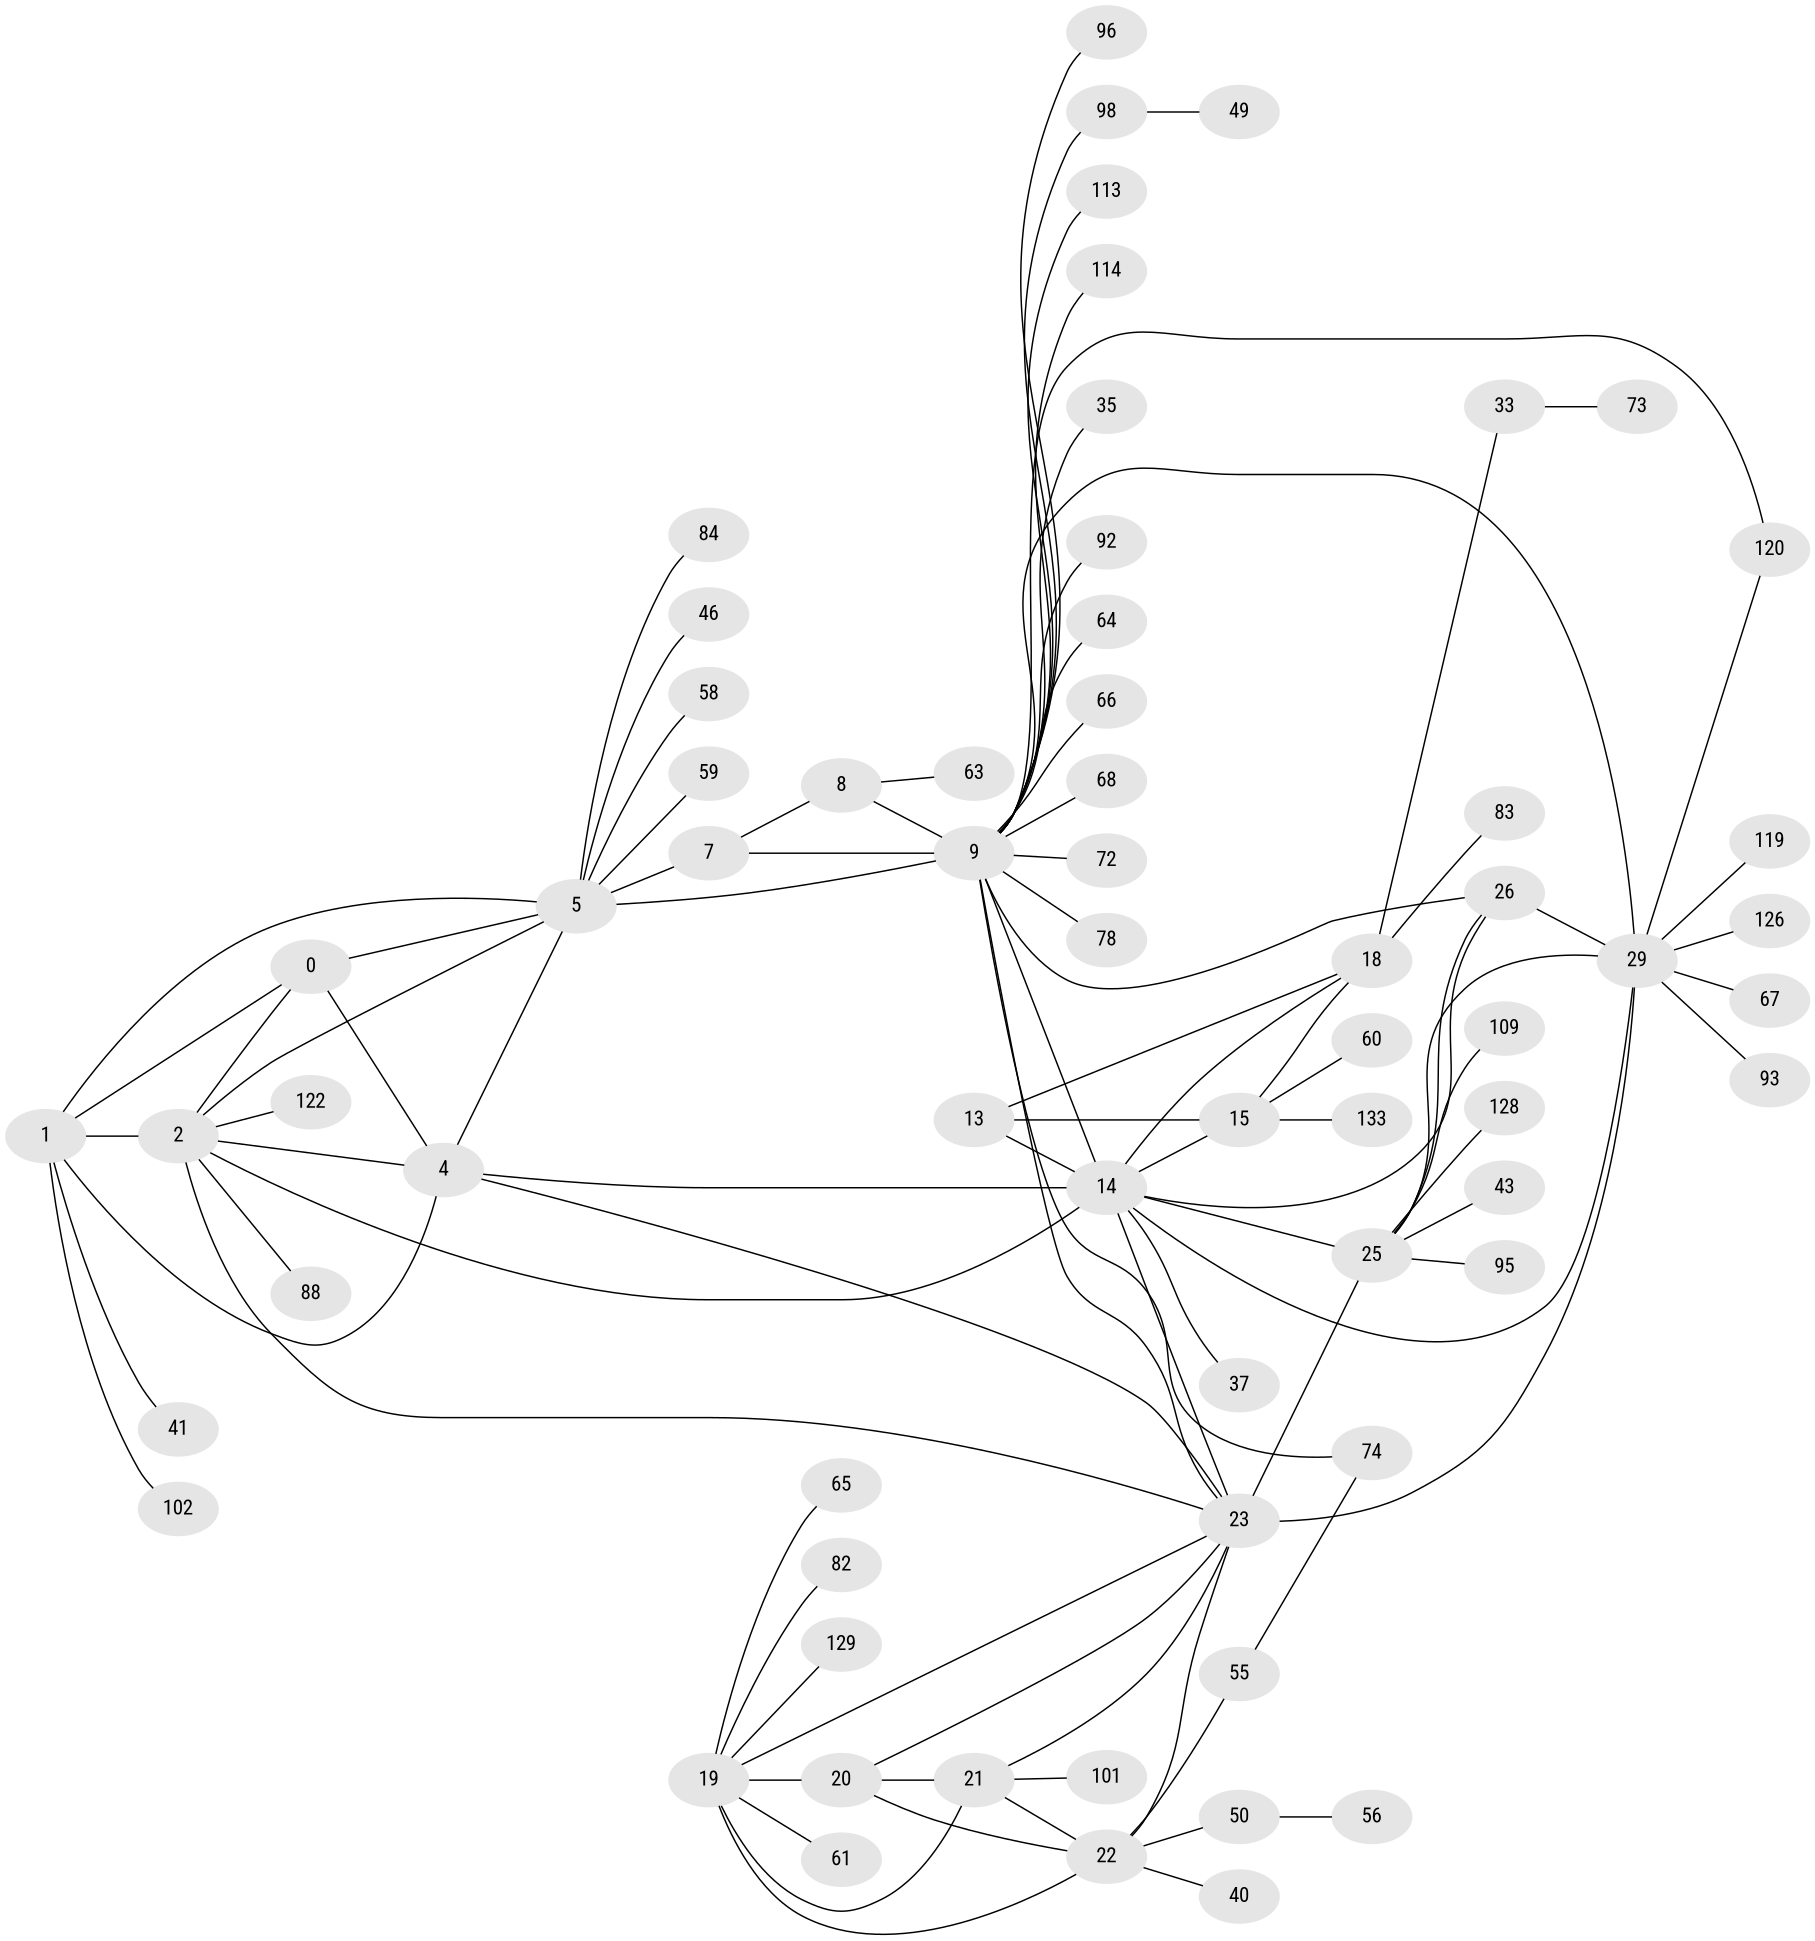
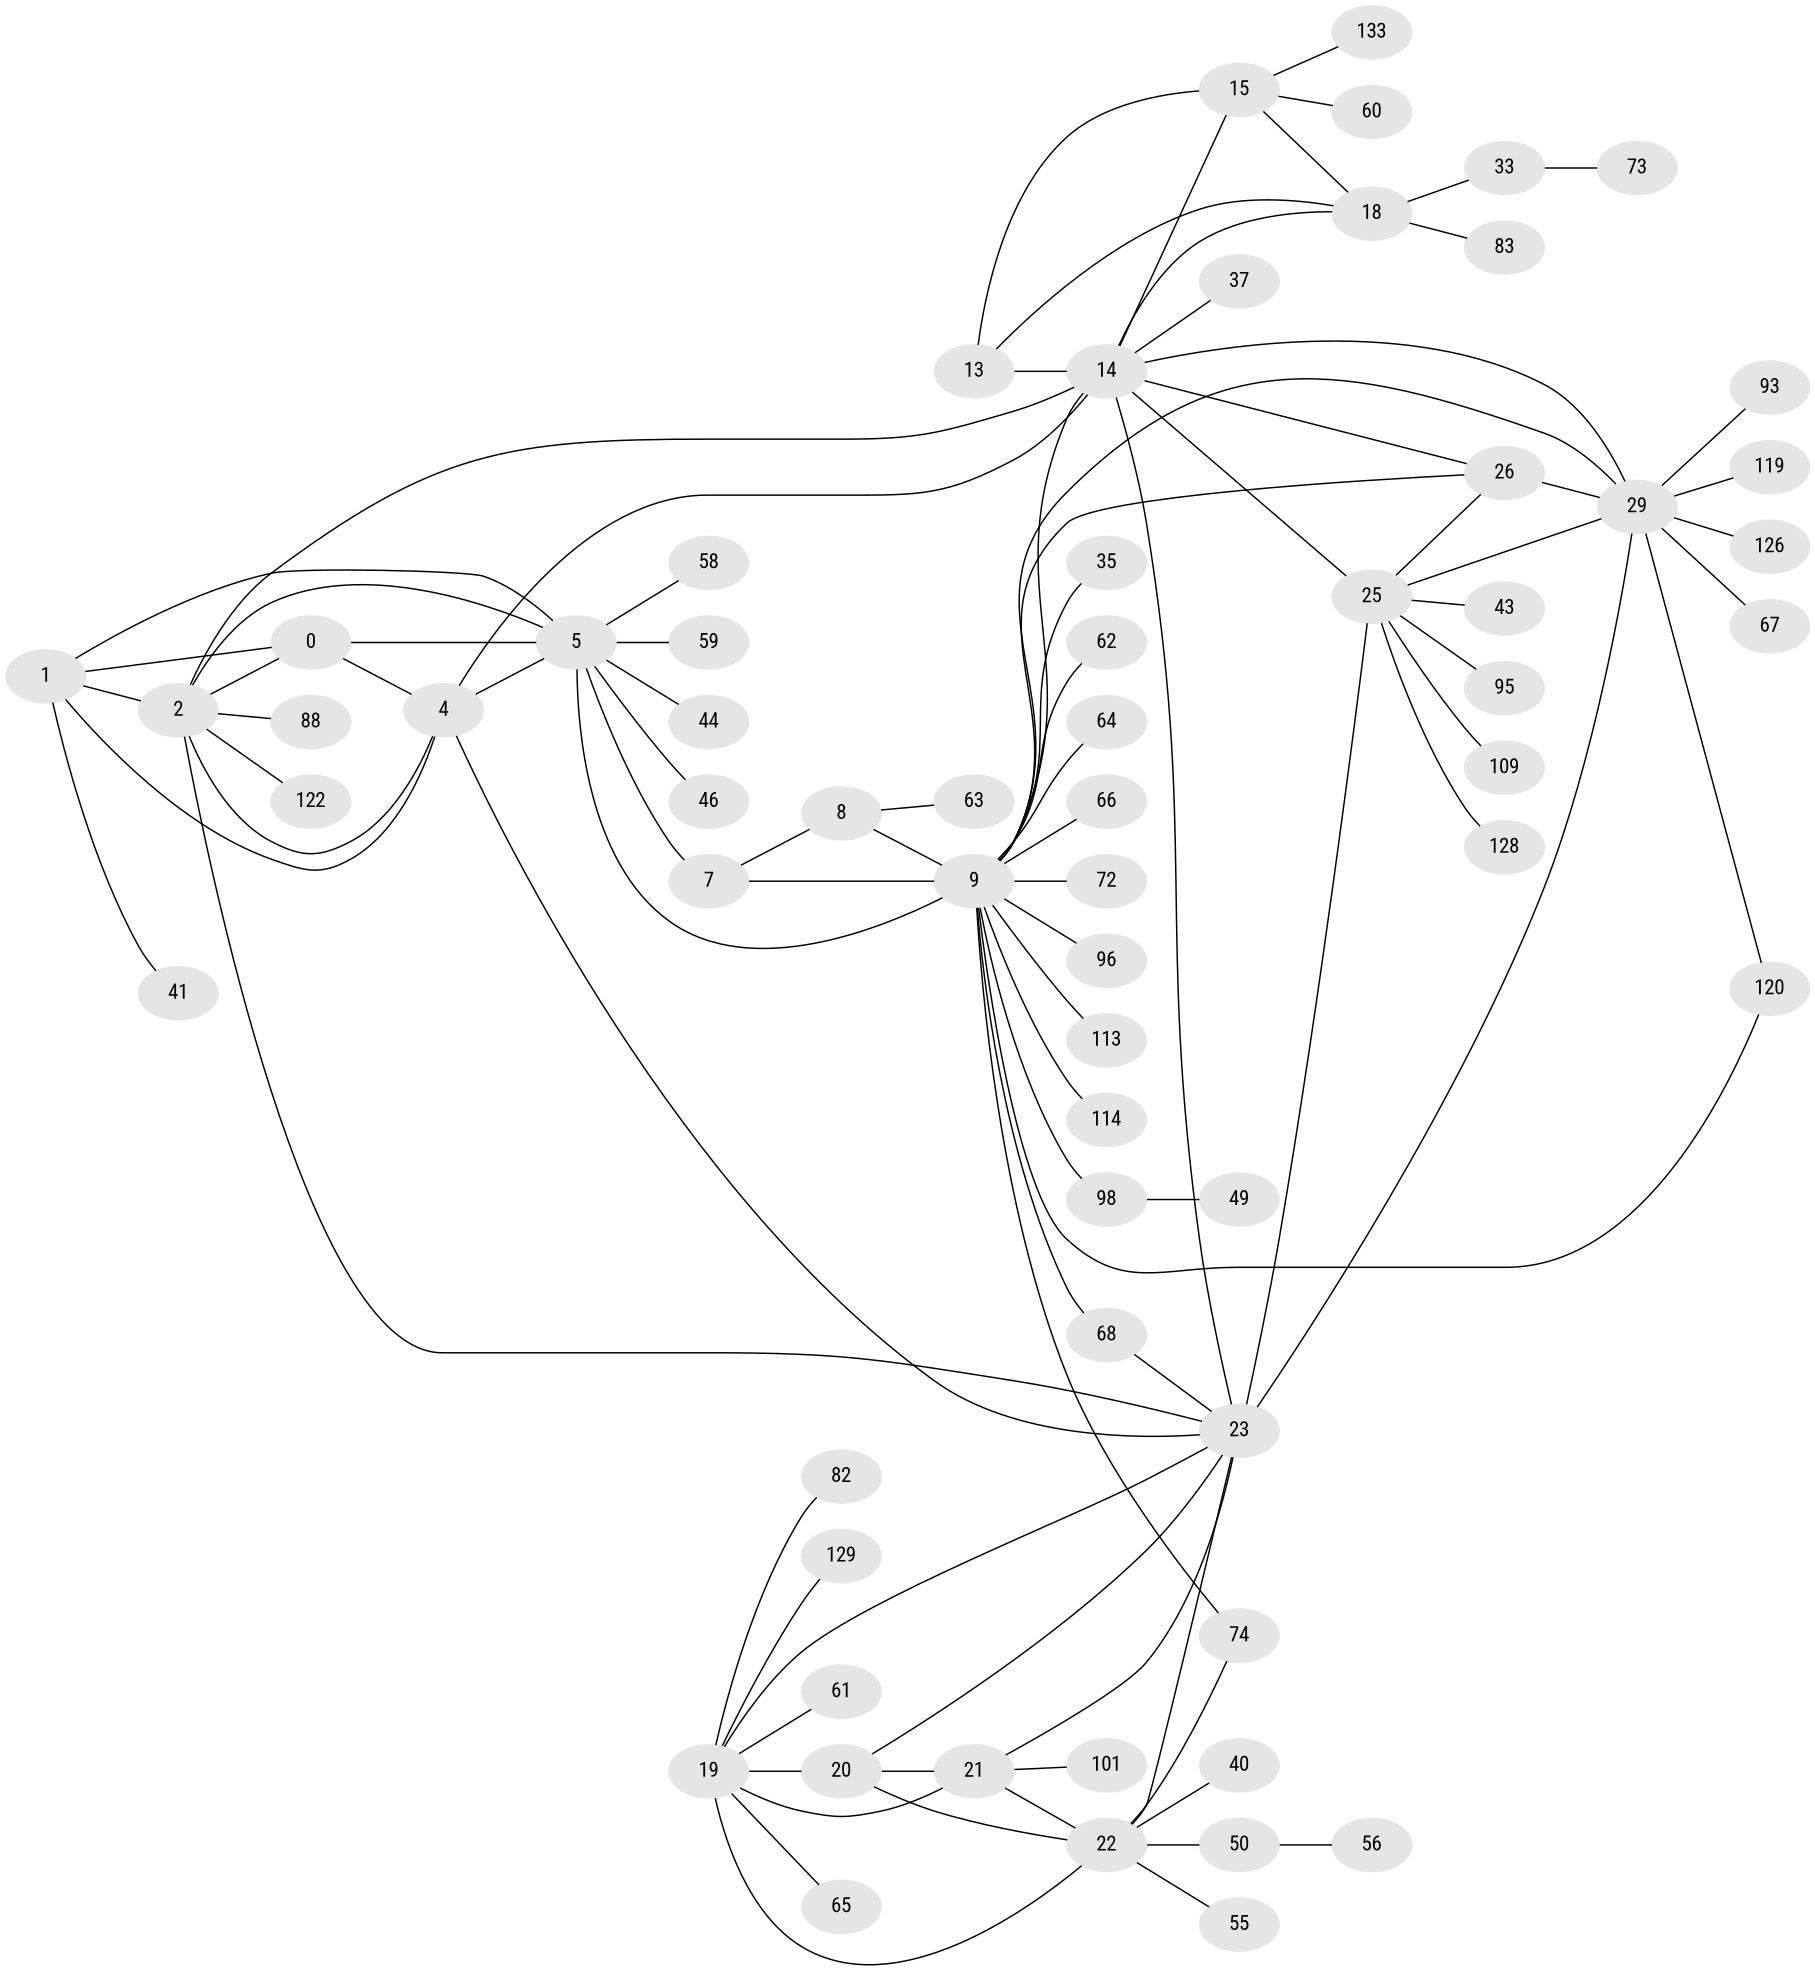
(709, 535) -> (709, 722)
(1107, 542) -> (1107, 642)
(1107, 940) -> none
(1048, 1214) -> (1173, 1383)
(178, 1509) -> none
(1306, 1564) -> (1184, 1746)
